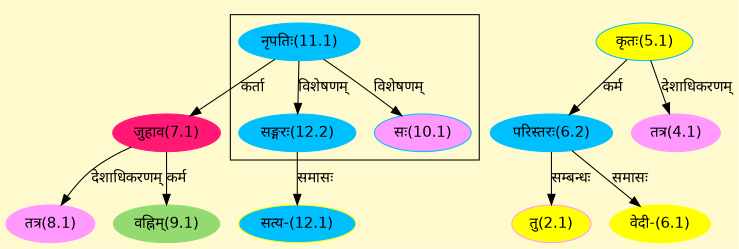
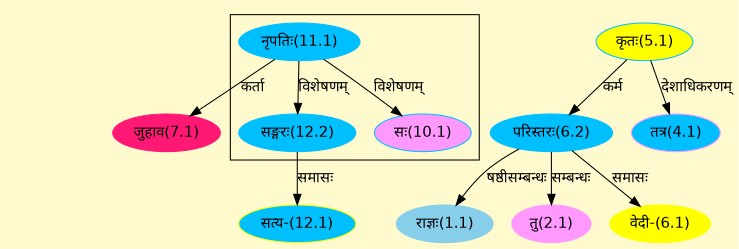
(676, 133) -> (676, 133)
(50, 224) -> none
(167, 224) -> none
none -> (445, 224)
(551, 224) -> (551, 224)
